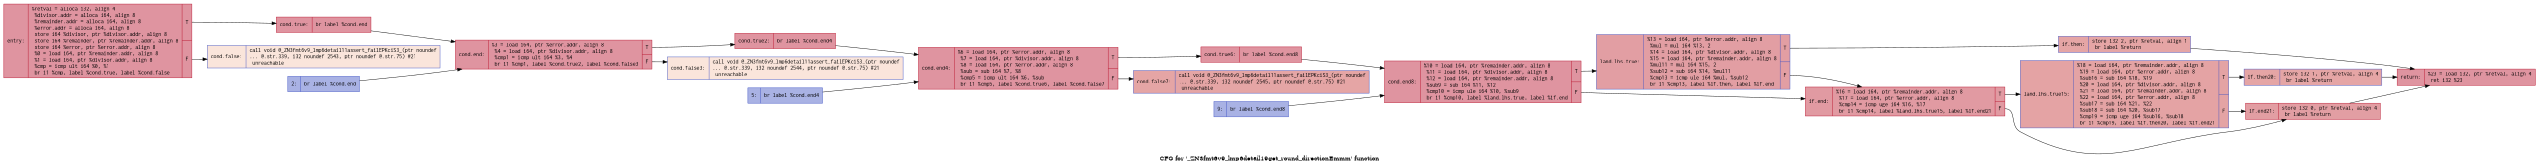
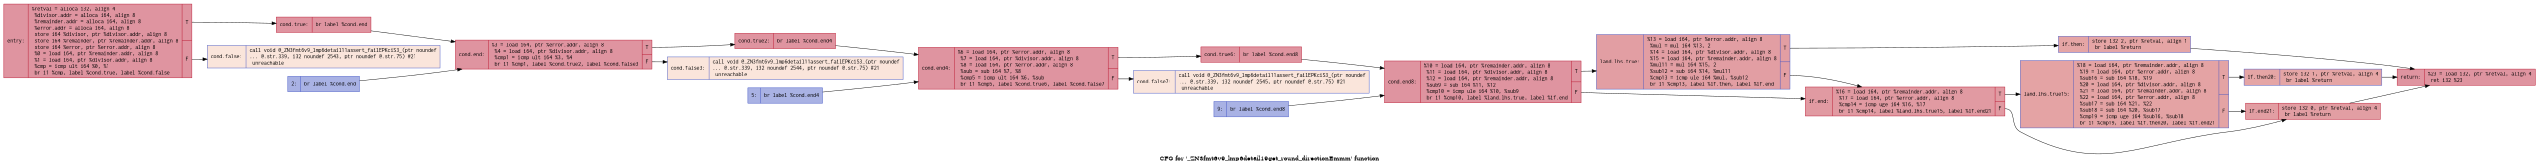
(1251, 82) -> (1251, 82)
